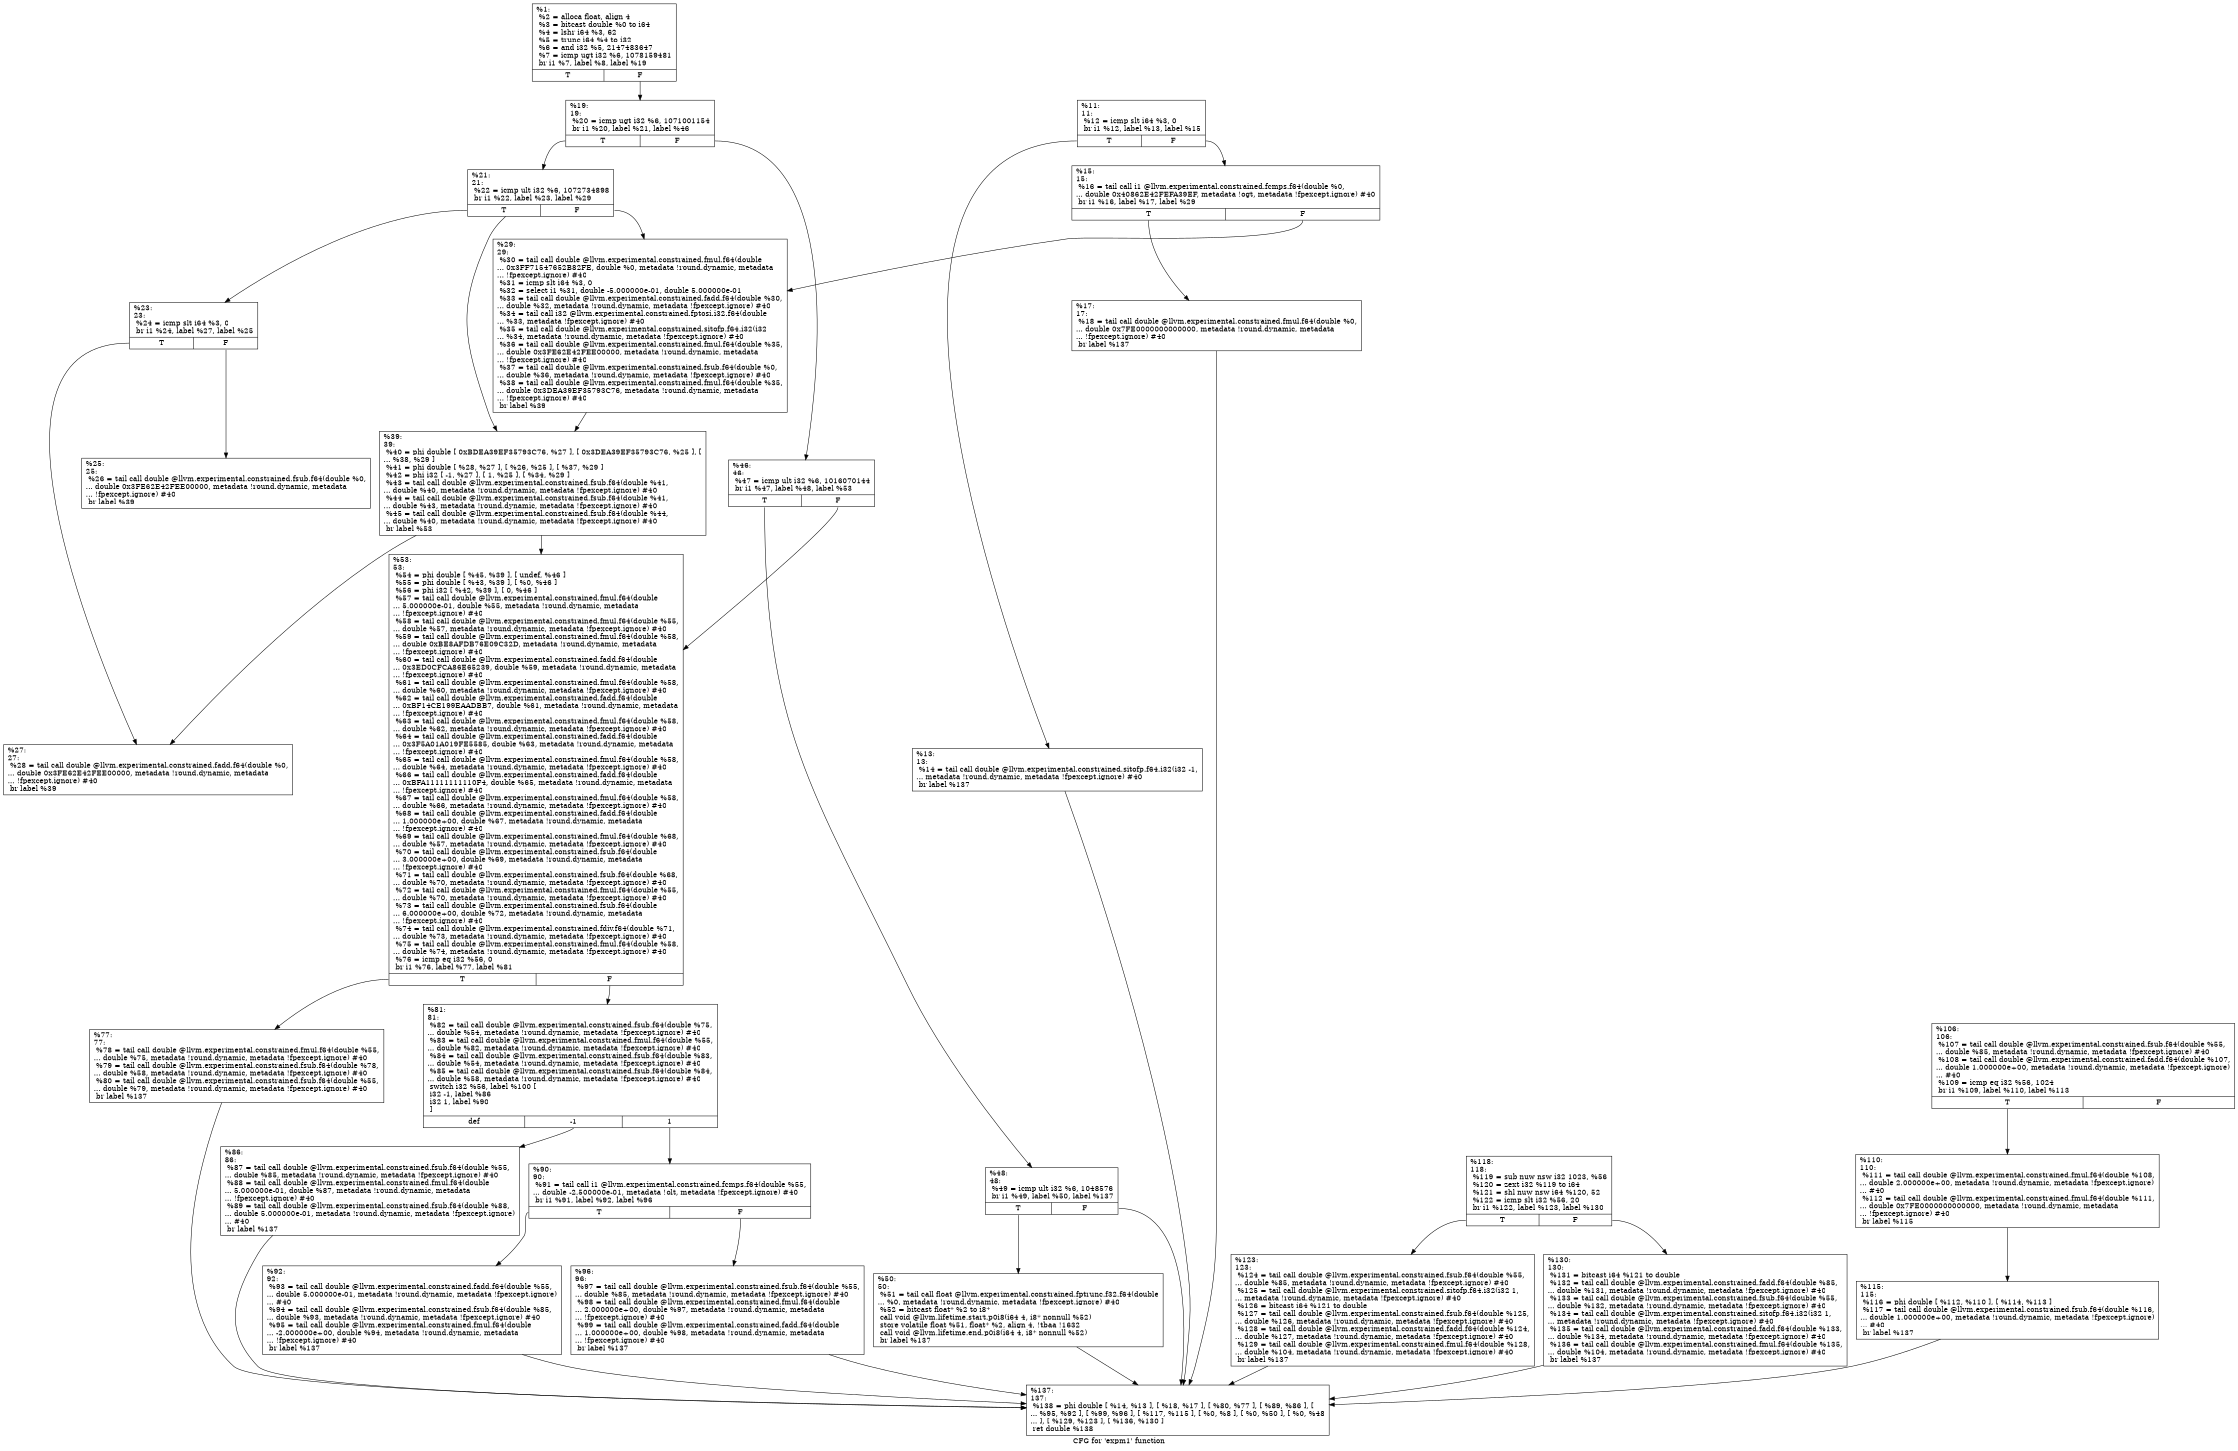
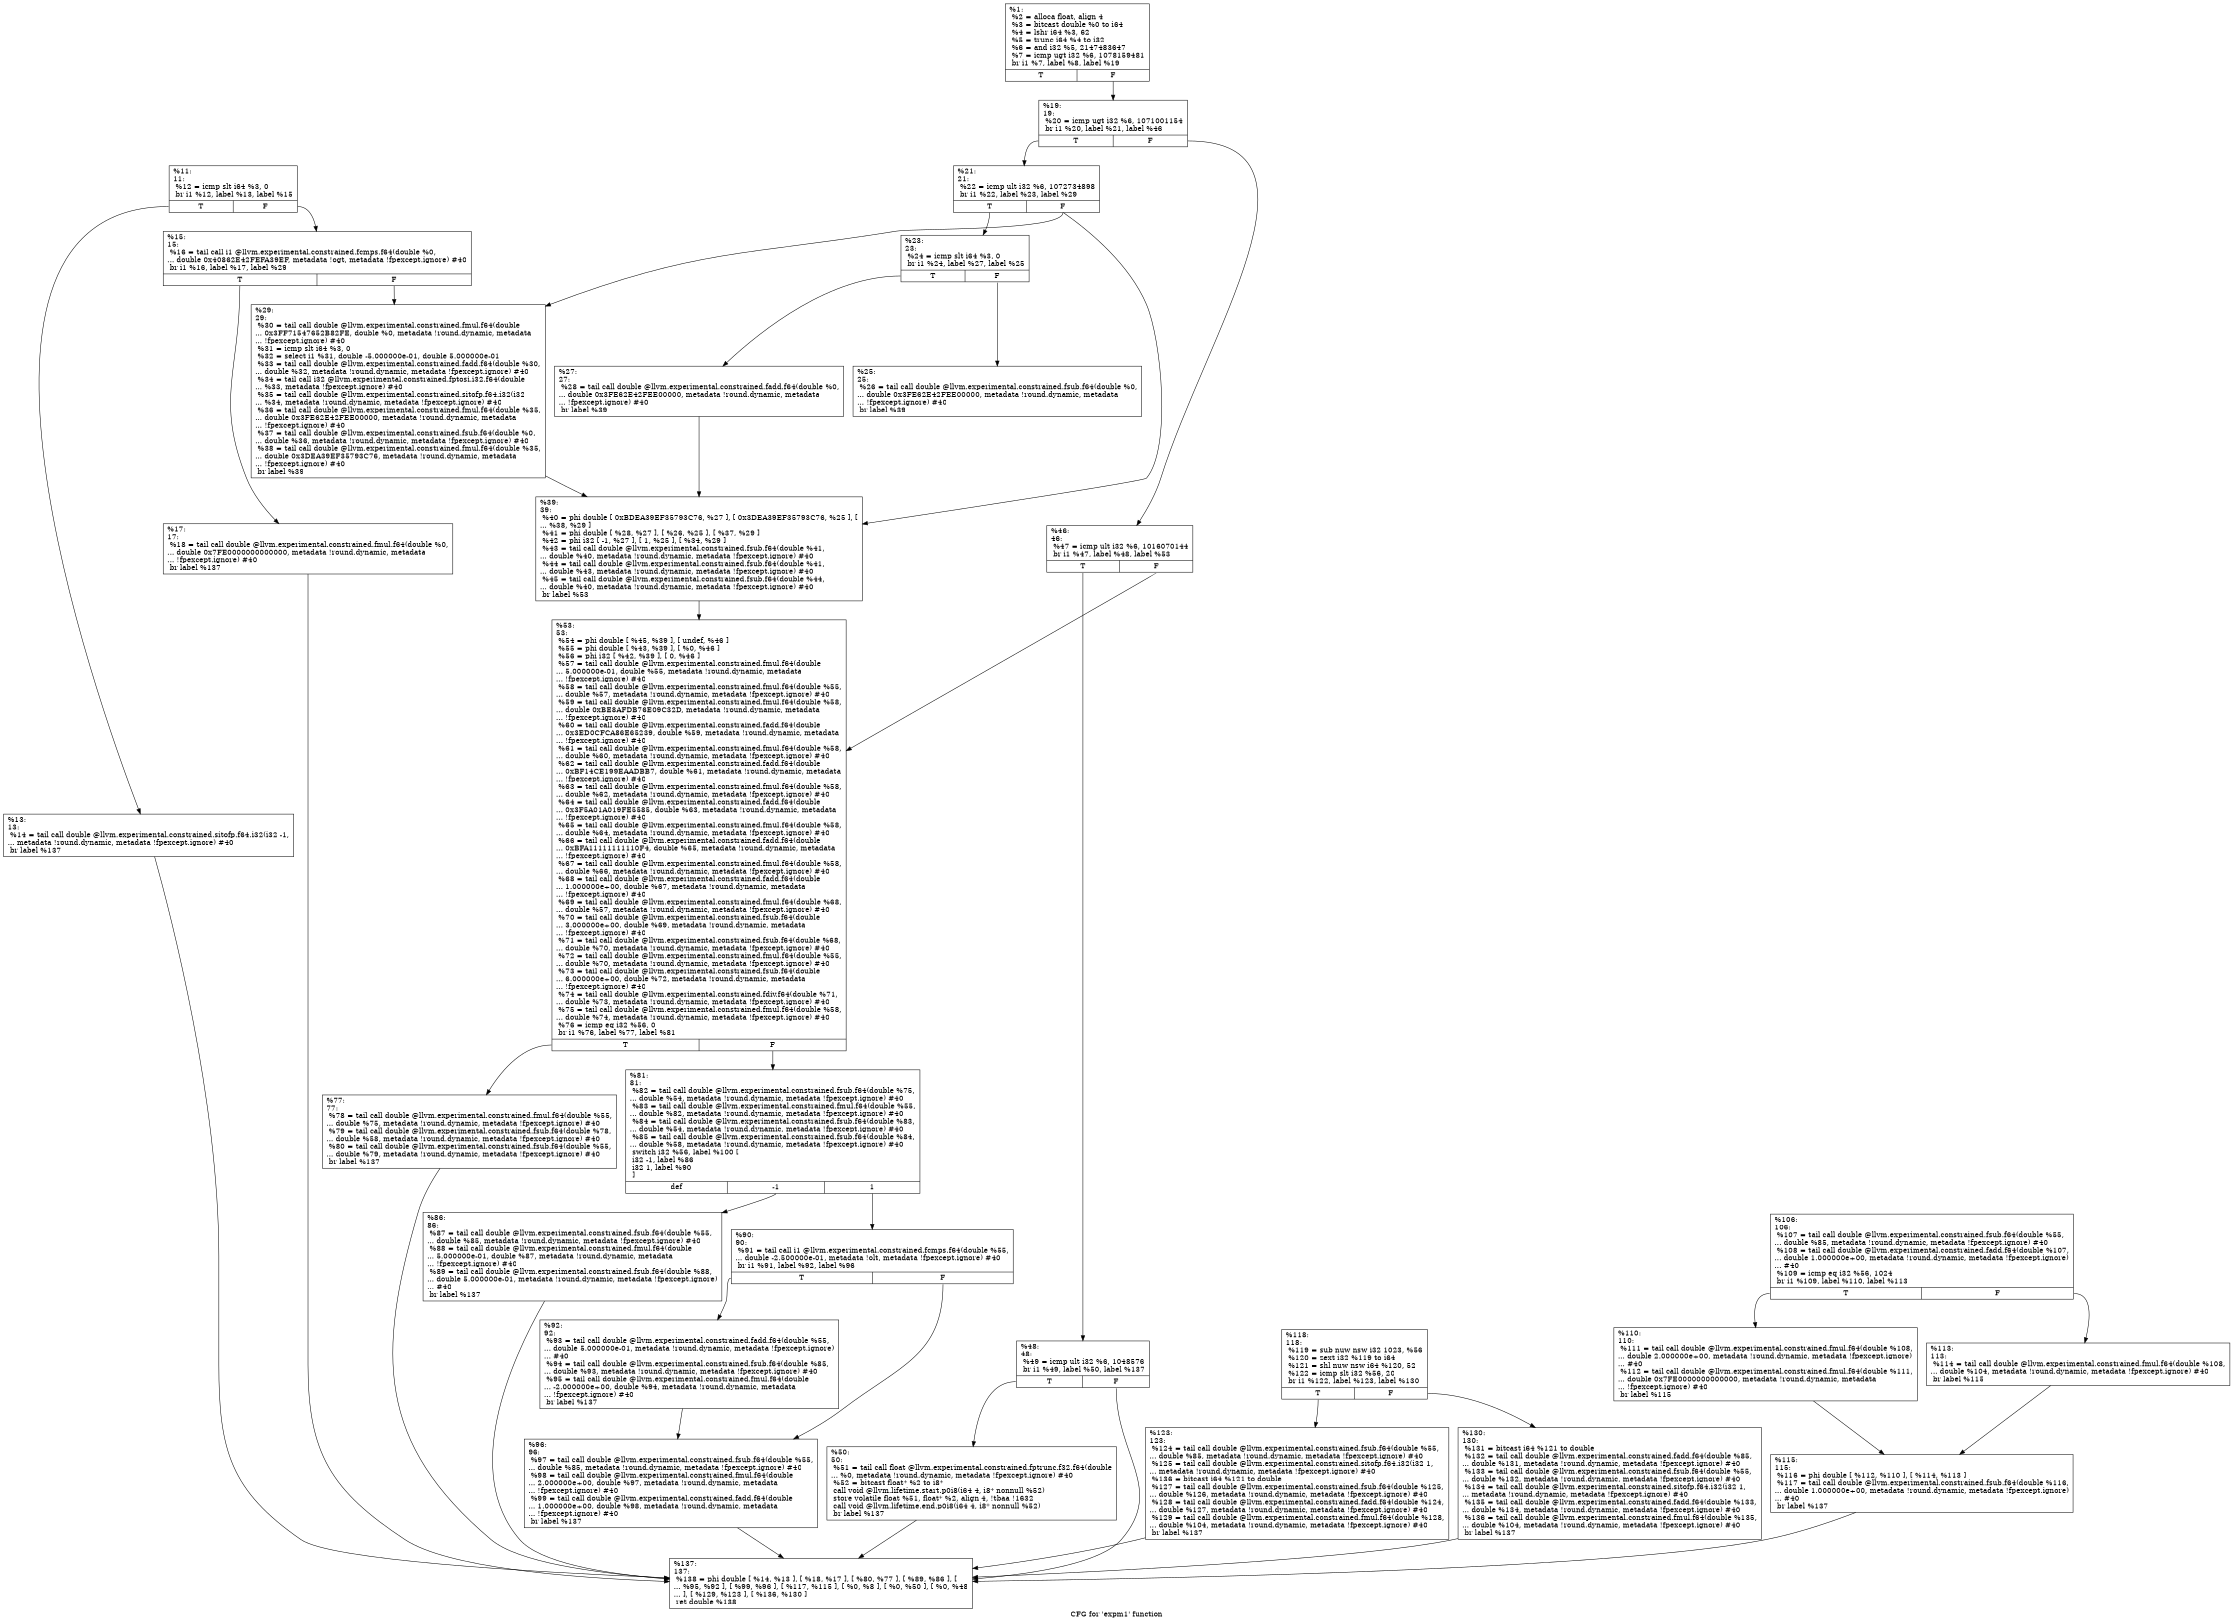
(287, 629) -> (699, 454)
(1301, 1306) -> (1216, 1479)
none -> (2078, 1364)
(770, 1389) -> (680, 1421)
